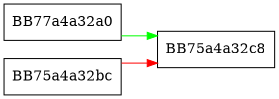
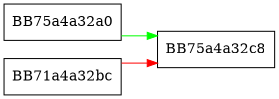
(63, 22) -> (63, 22)
(63, 77) -> (63, 77)
